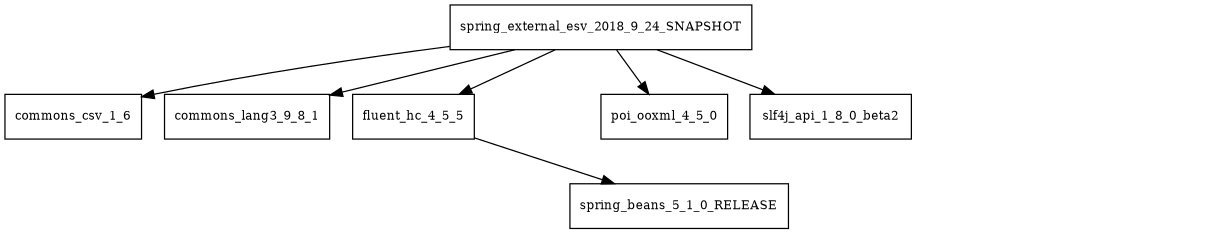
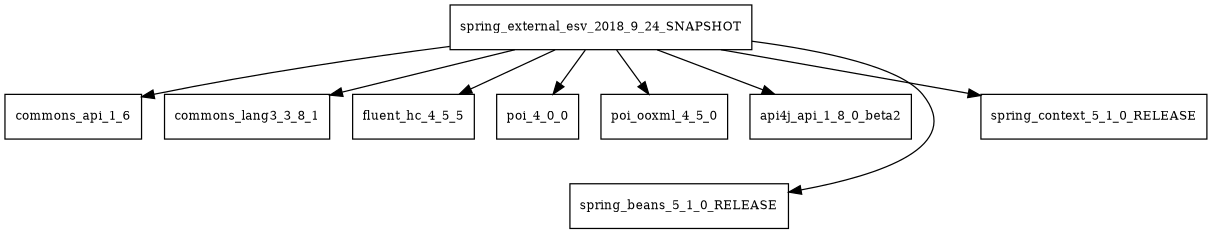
(73, 117) -> (73, 117)
(247, 117) -> (247, 117)
none -> (538, 117)
(831, 117) -> (831, 117)
none -> (1094, 117)
(538, 159) -> (924, 97)
